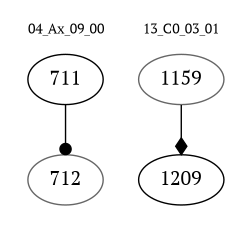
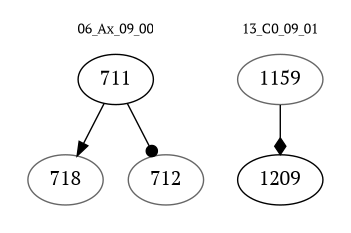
(66, 30) -> (116, 30)
(181, 30) -> (280, 30)
none -> (66, 180)
